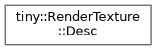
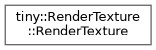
(78, 25) -> (78, 25)
